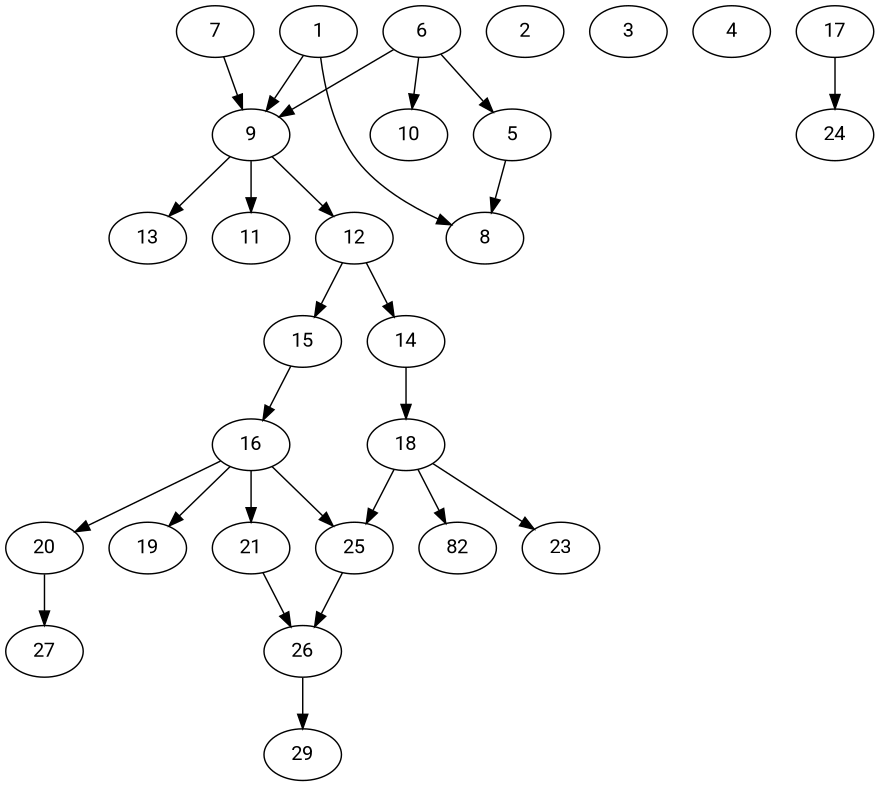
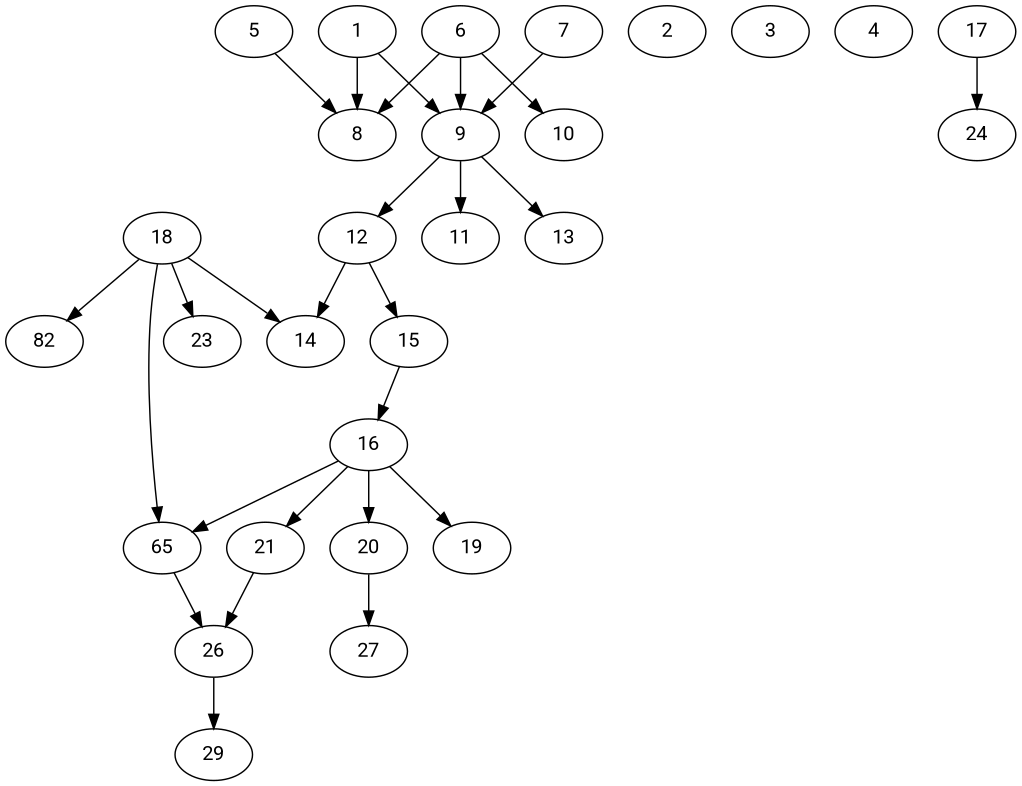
(462, 78) -> (415, 77)
(406, 386) -> (228, 285)
(354, 548) -> (162, 548)
